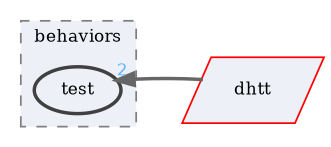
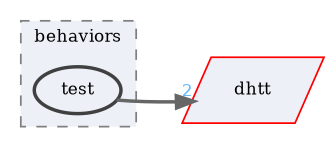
(169, 79) -> (148, 102)
